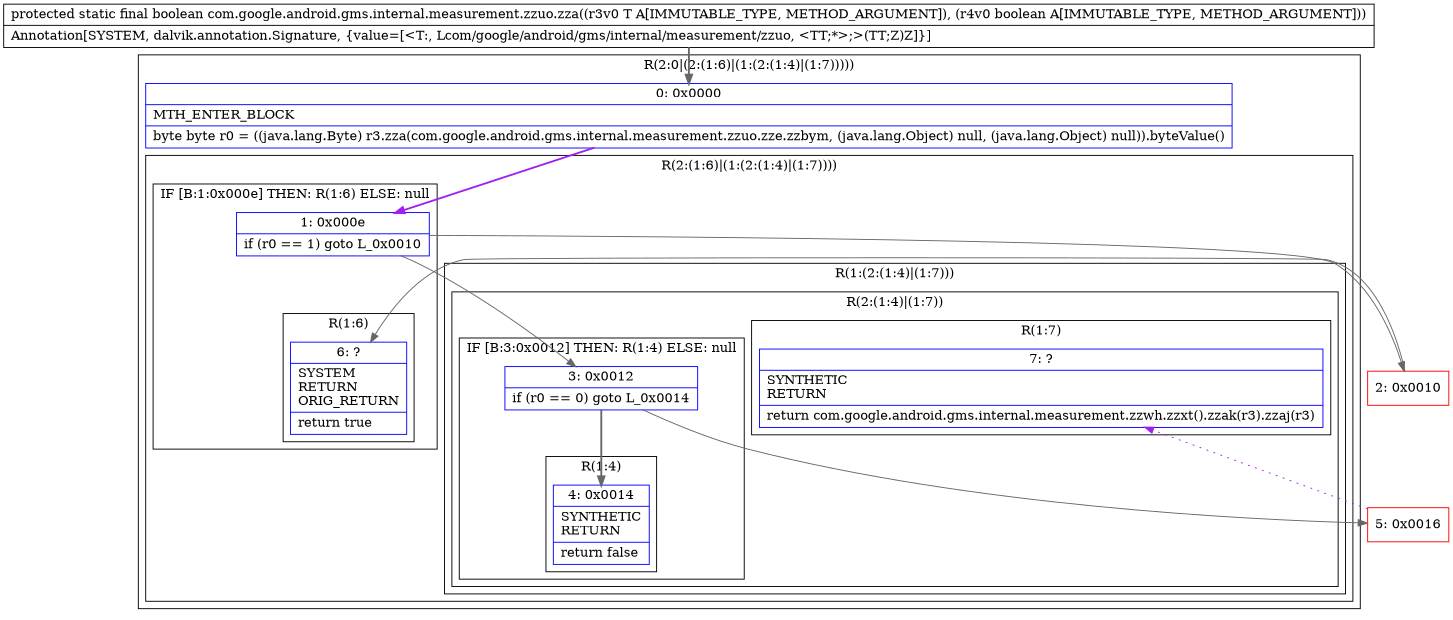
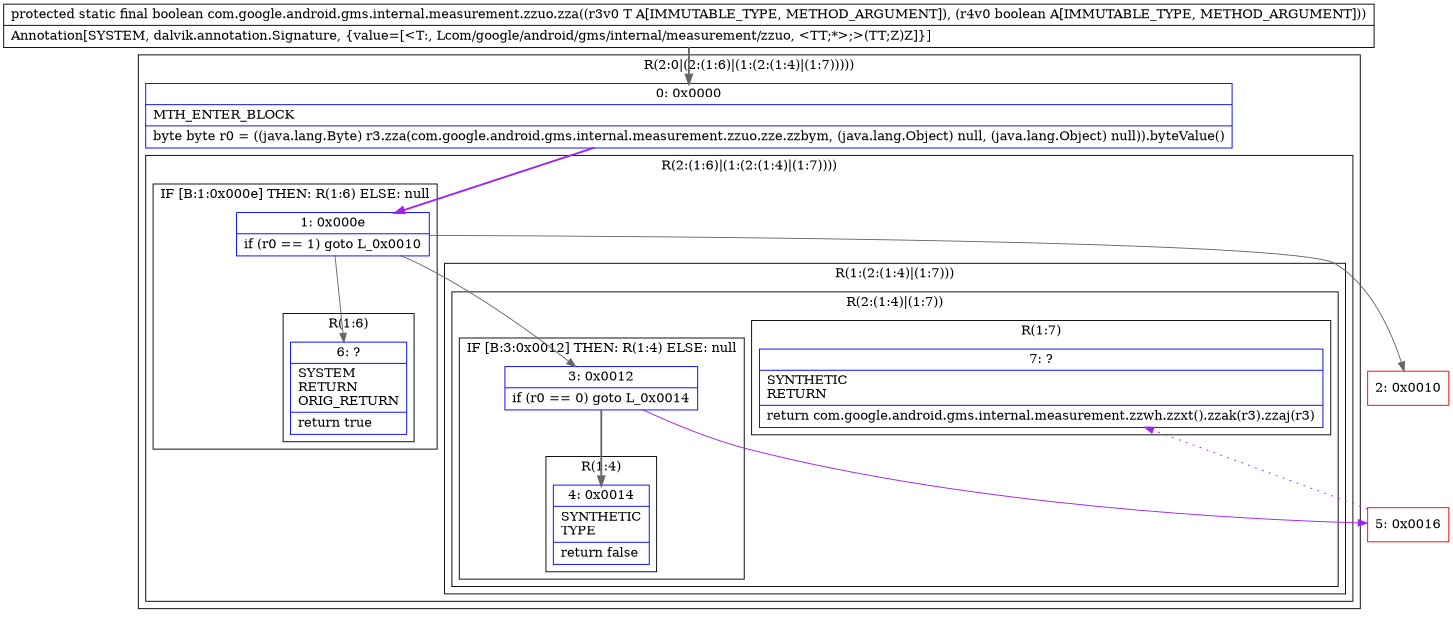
(908, 258) -> (339, 294)
(995, 495) -> (995, 495)
(591, 531) -> (579, 531)
